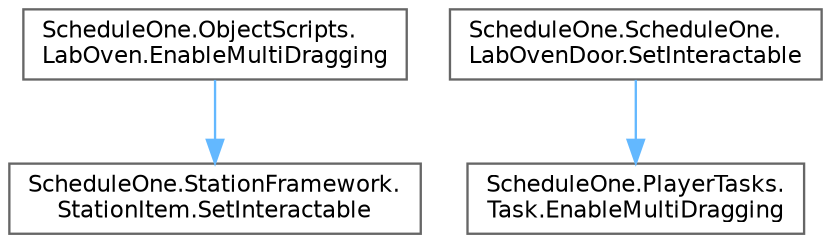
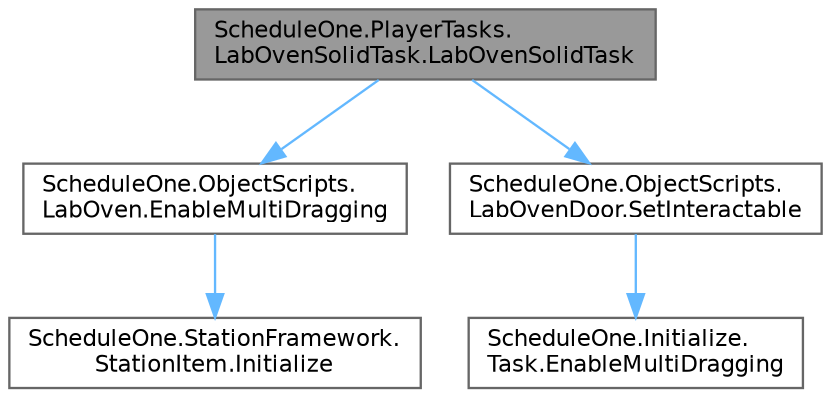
none -> (425, 44)
(636, 44) -> (636, 199)
(215, 199) -> (215, 353)
(636, 199) -> (636, 353)
